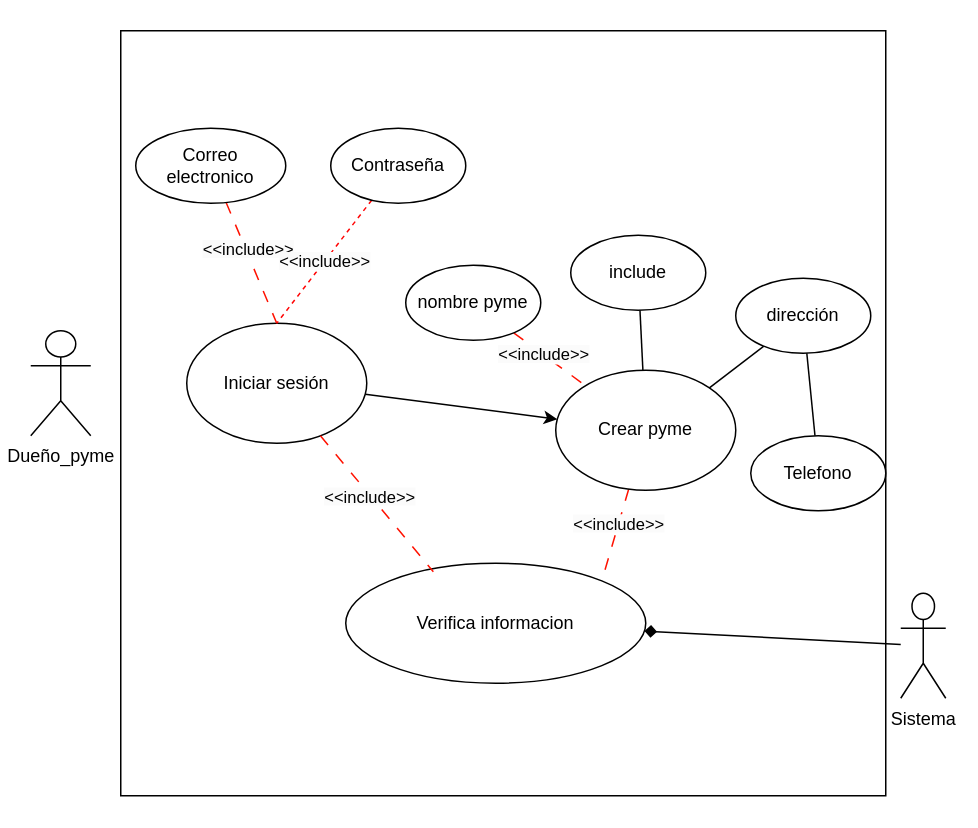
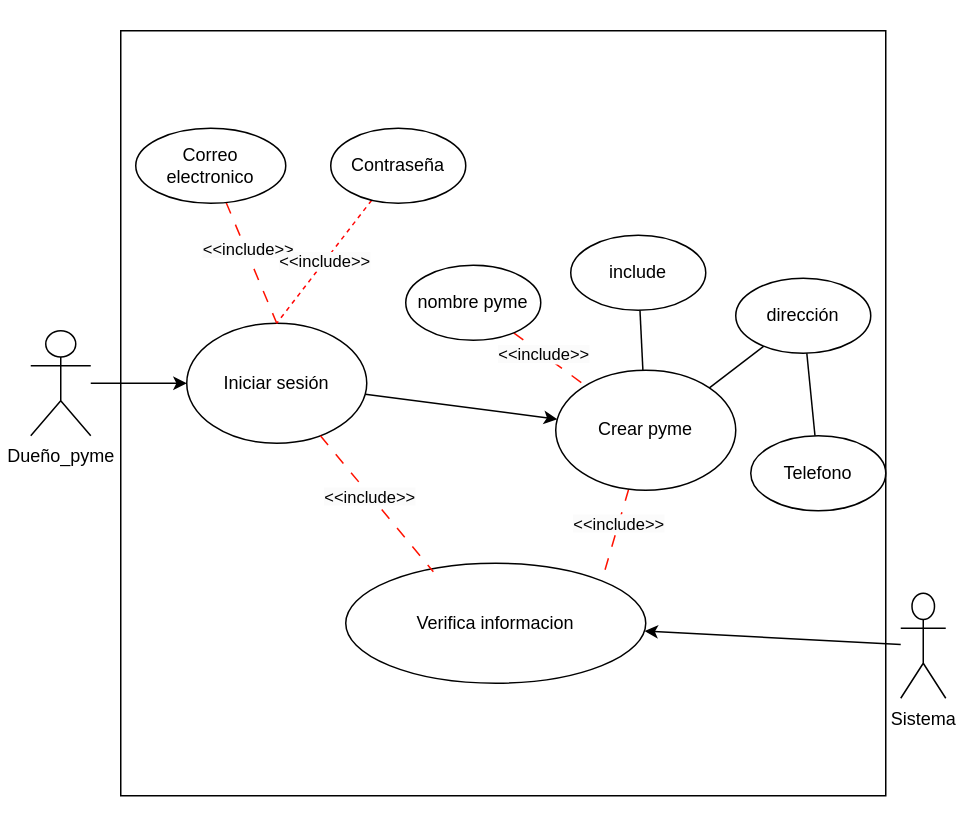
none -> (134, 383)
(657, 632) -> (656, 632)
